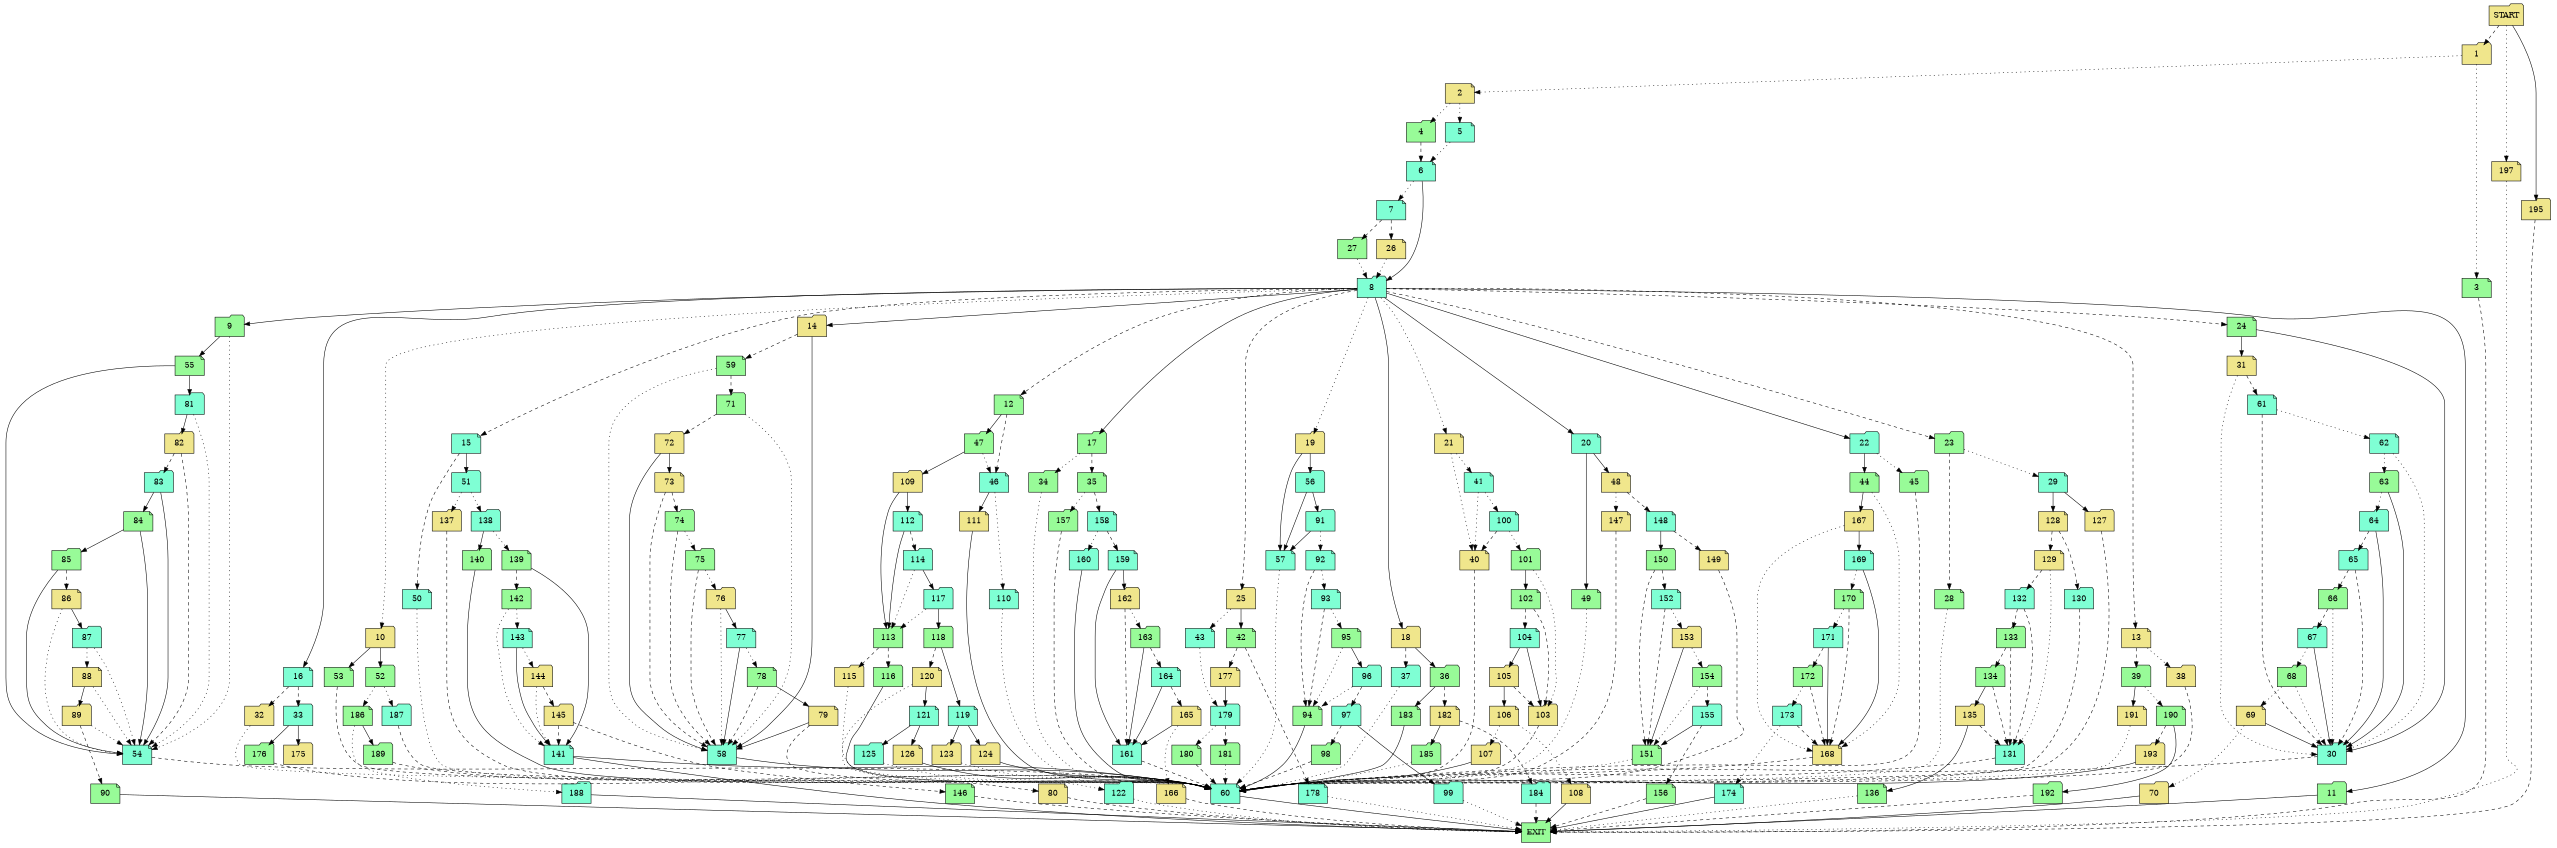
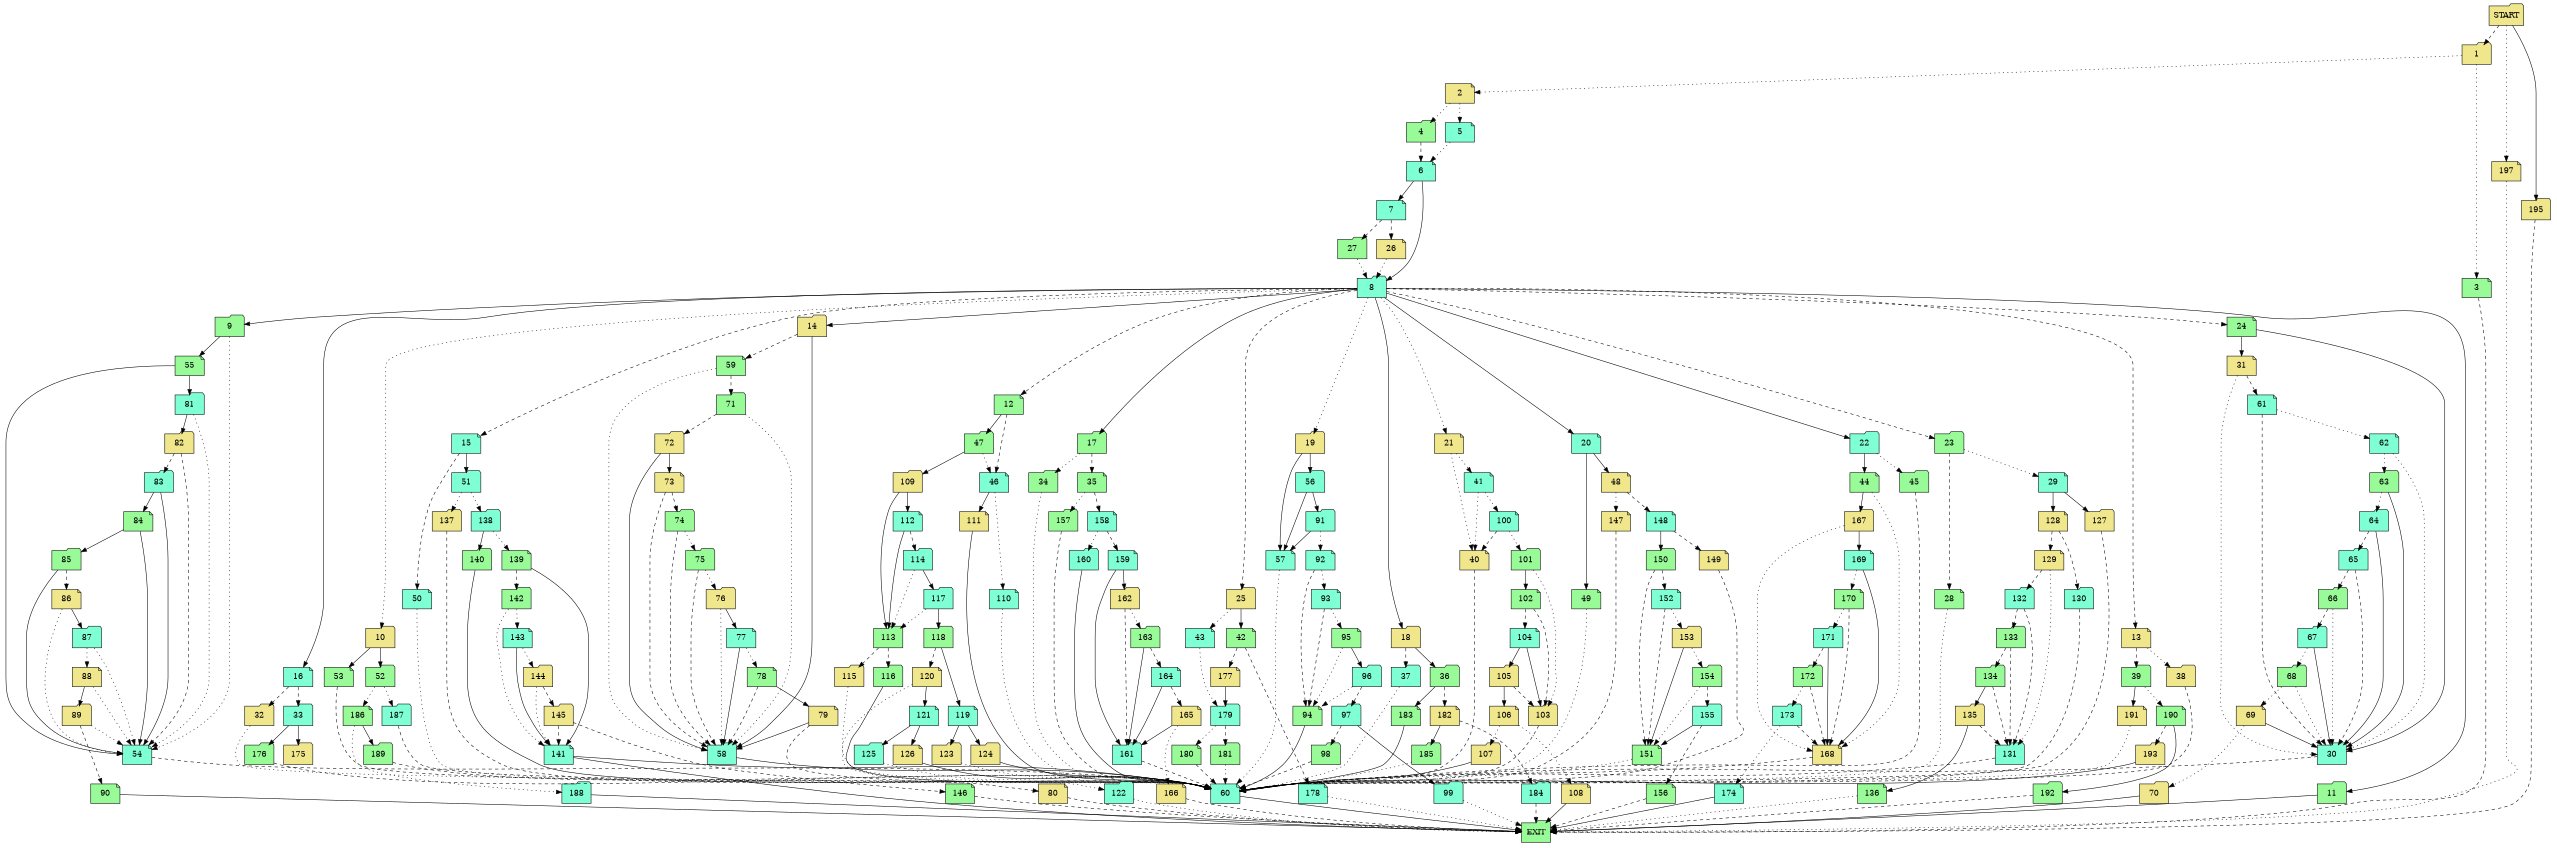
(1408, 189) -> (1408, 189)
